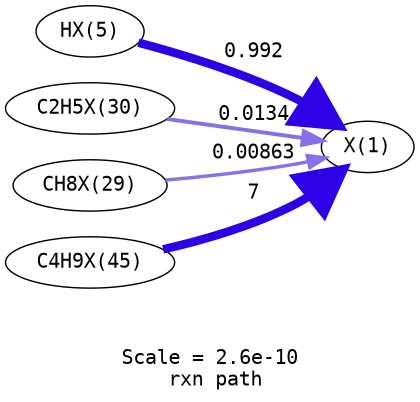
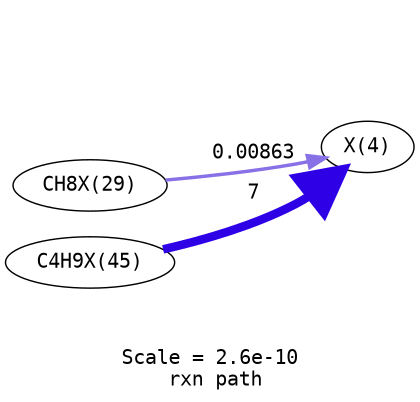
(90, 31) -> none
(90, 108) -> none
(368, 147) -> (368, 147)
